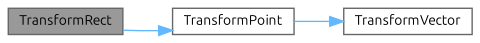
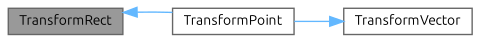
(141, 31) -> (155, 12)
